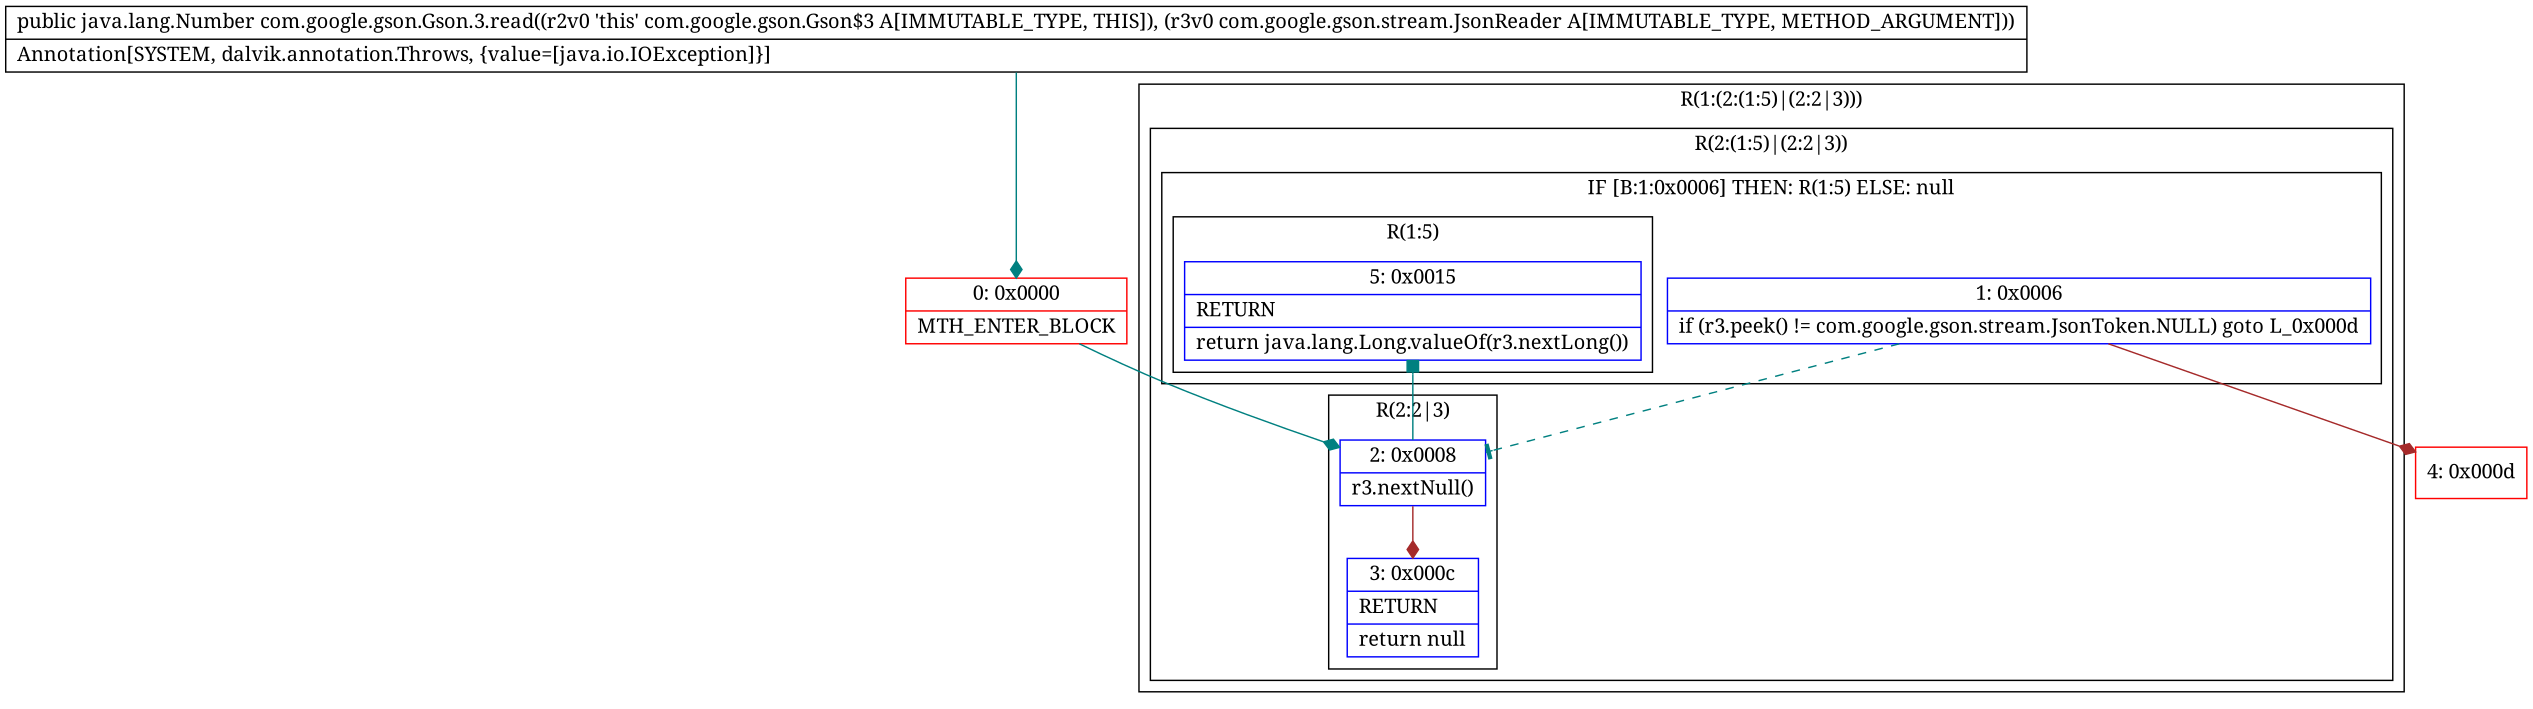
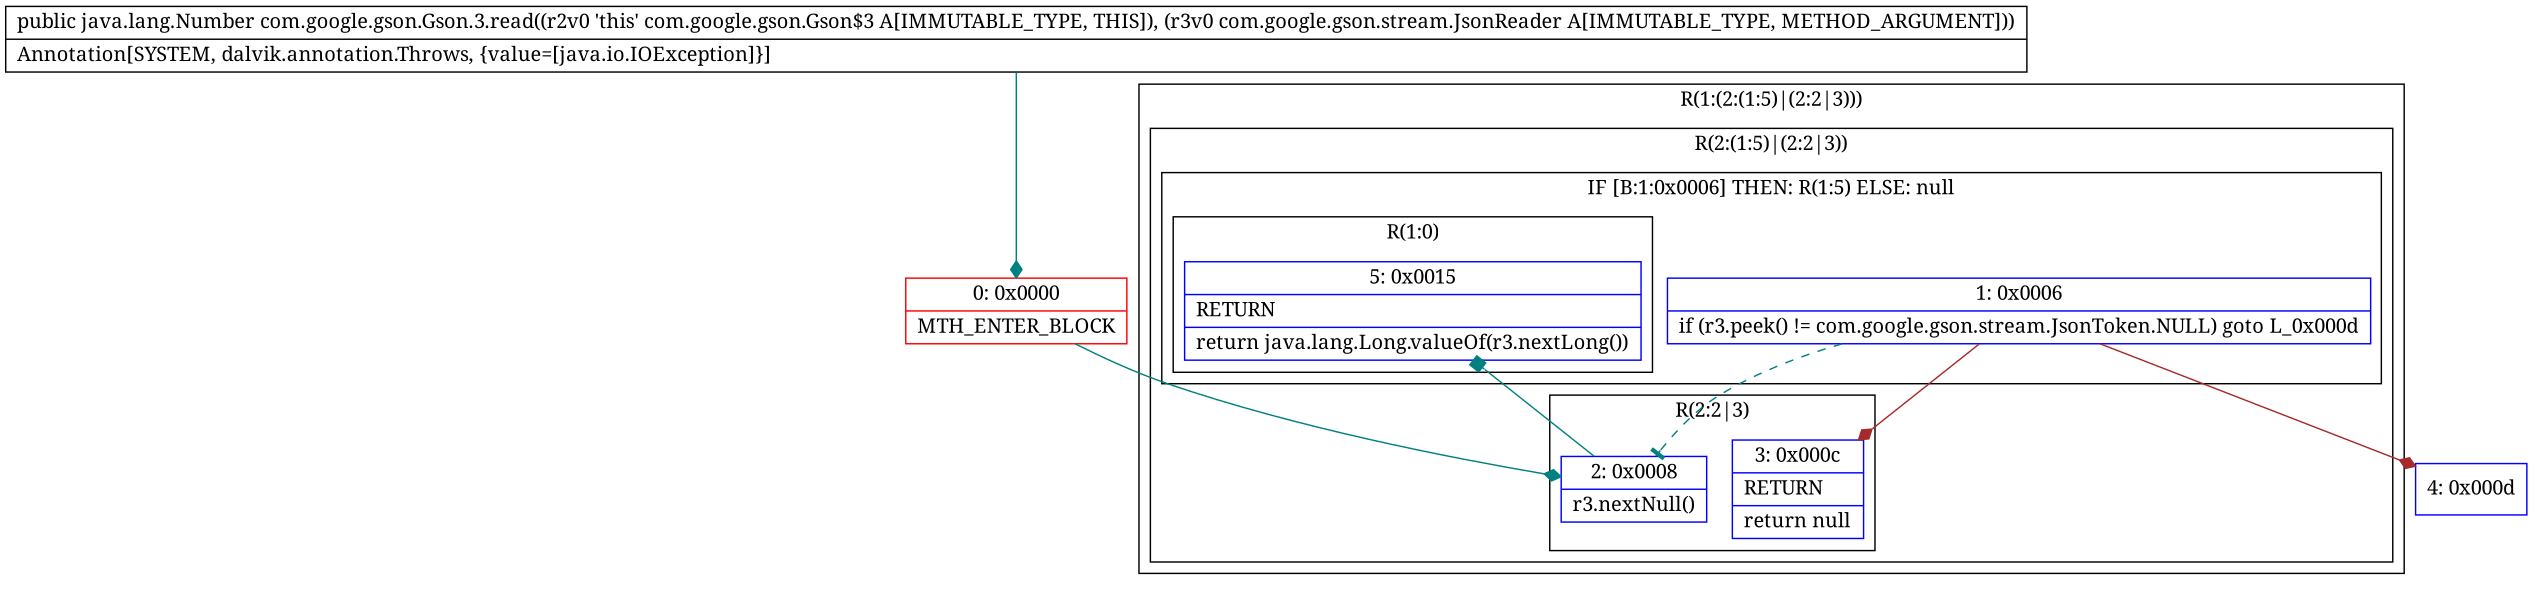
(1413, 233) -> (1413, 233)
(2471, 473) -> (2471, 489)
(1413, 523) -> (1918, 393)
